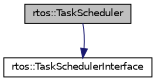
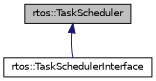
(84, 36) -> (72, 46)
